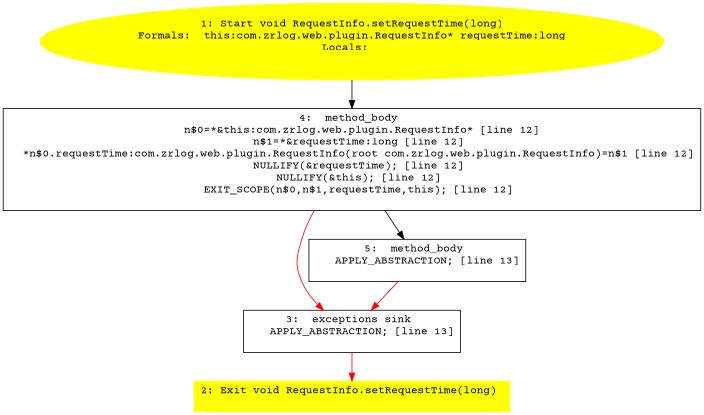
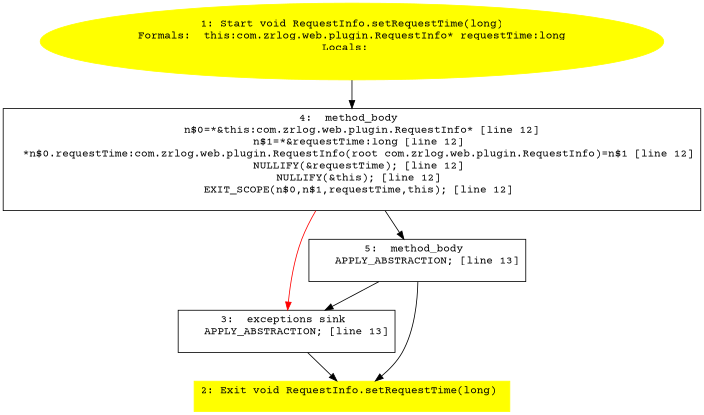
(387, 293) -> (355, 294)
none -> (410, 333)
(352, 363) -> (319, 364)
